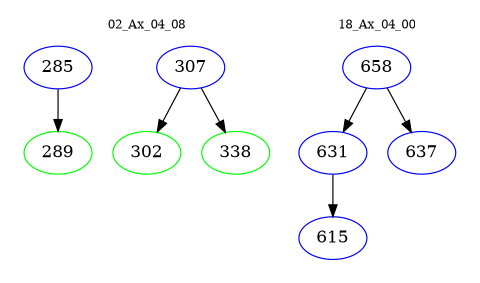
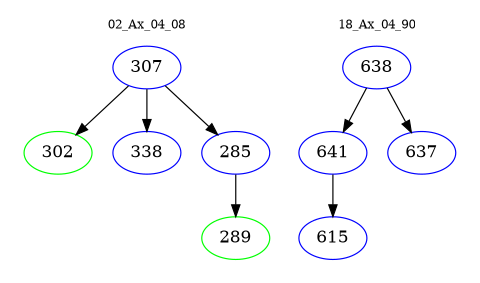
(377, 25) -> (377, 25)
(377, 68) -> (377, 68)
none -> (187, 106)
(236, 153) -> (147, 153)
(333, 153) -> (333, 153)
